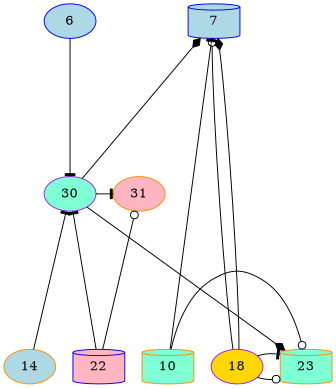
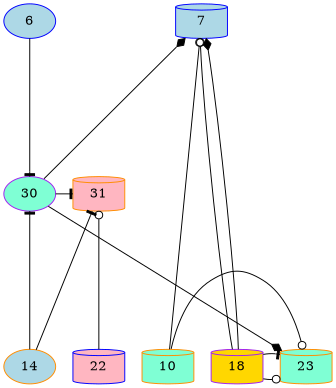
(139, 194) -> (99, 194)
(191, 196) -> (184, 198)
none -> (63, 283)
(85, 283) -> none
(237, 367) -> (237, 367)
